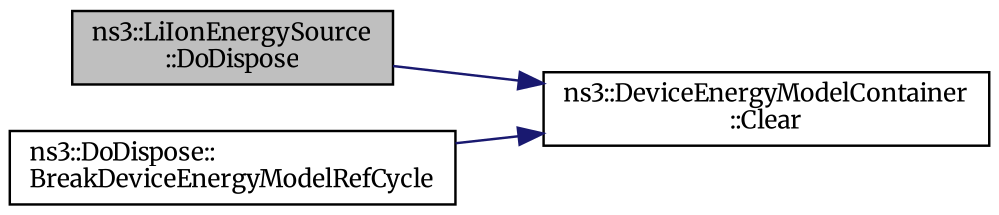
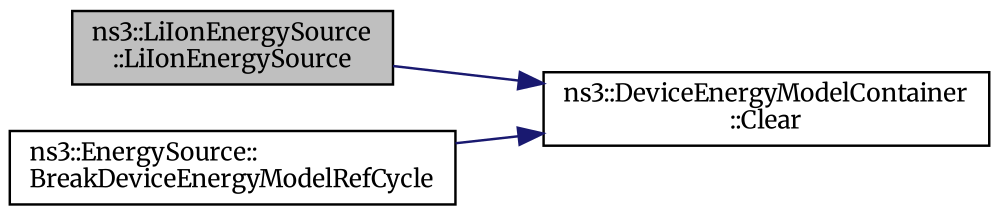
(233, 48) -> (233, 48)
(233, 168) -> (233, 168)
